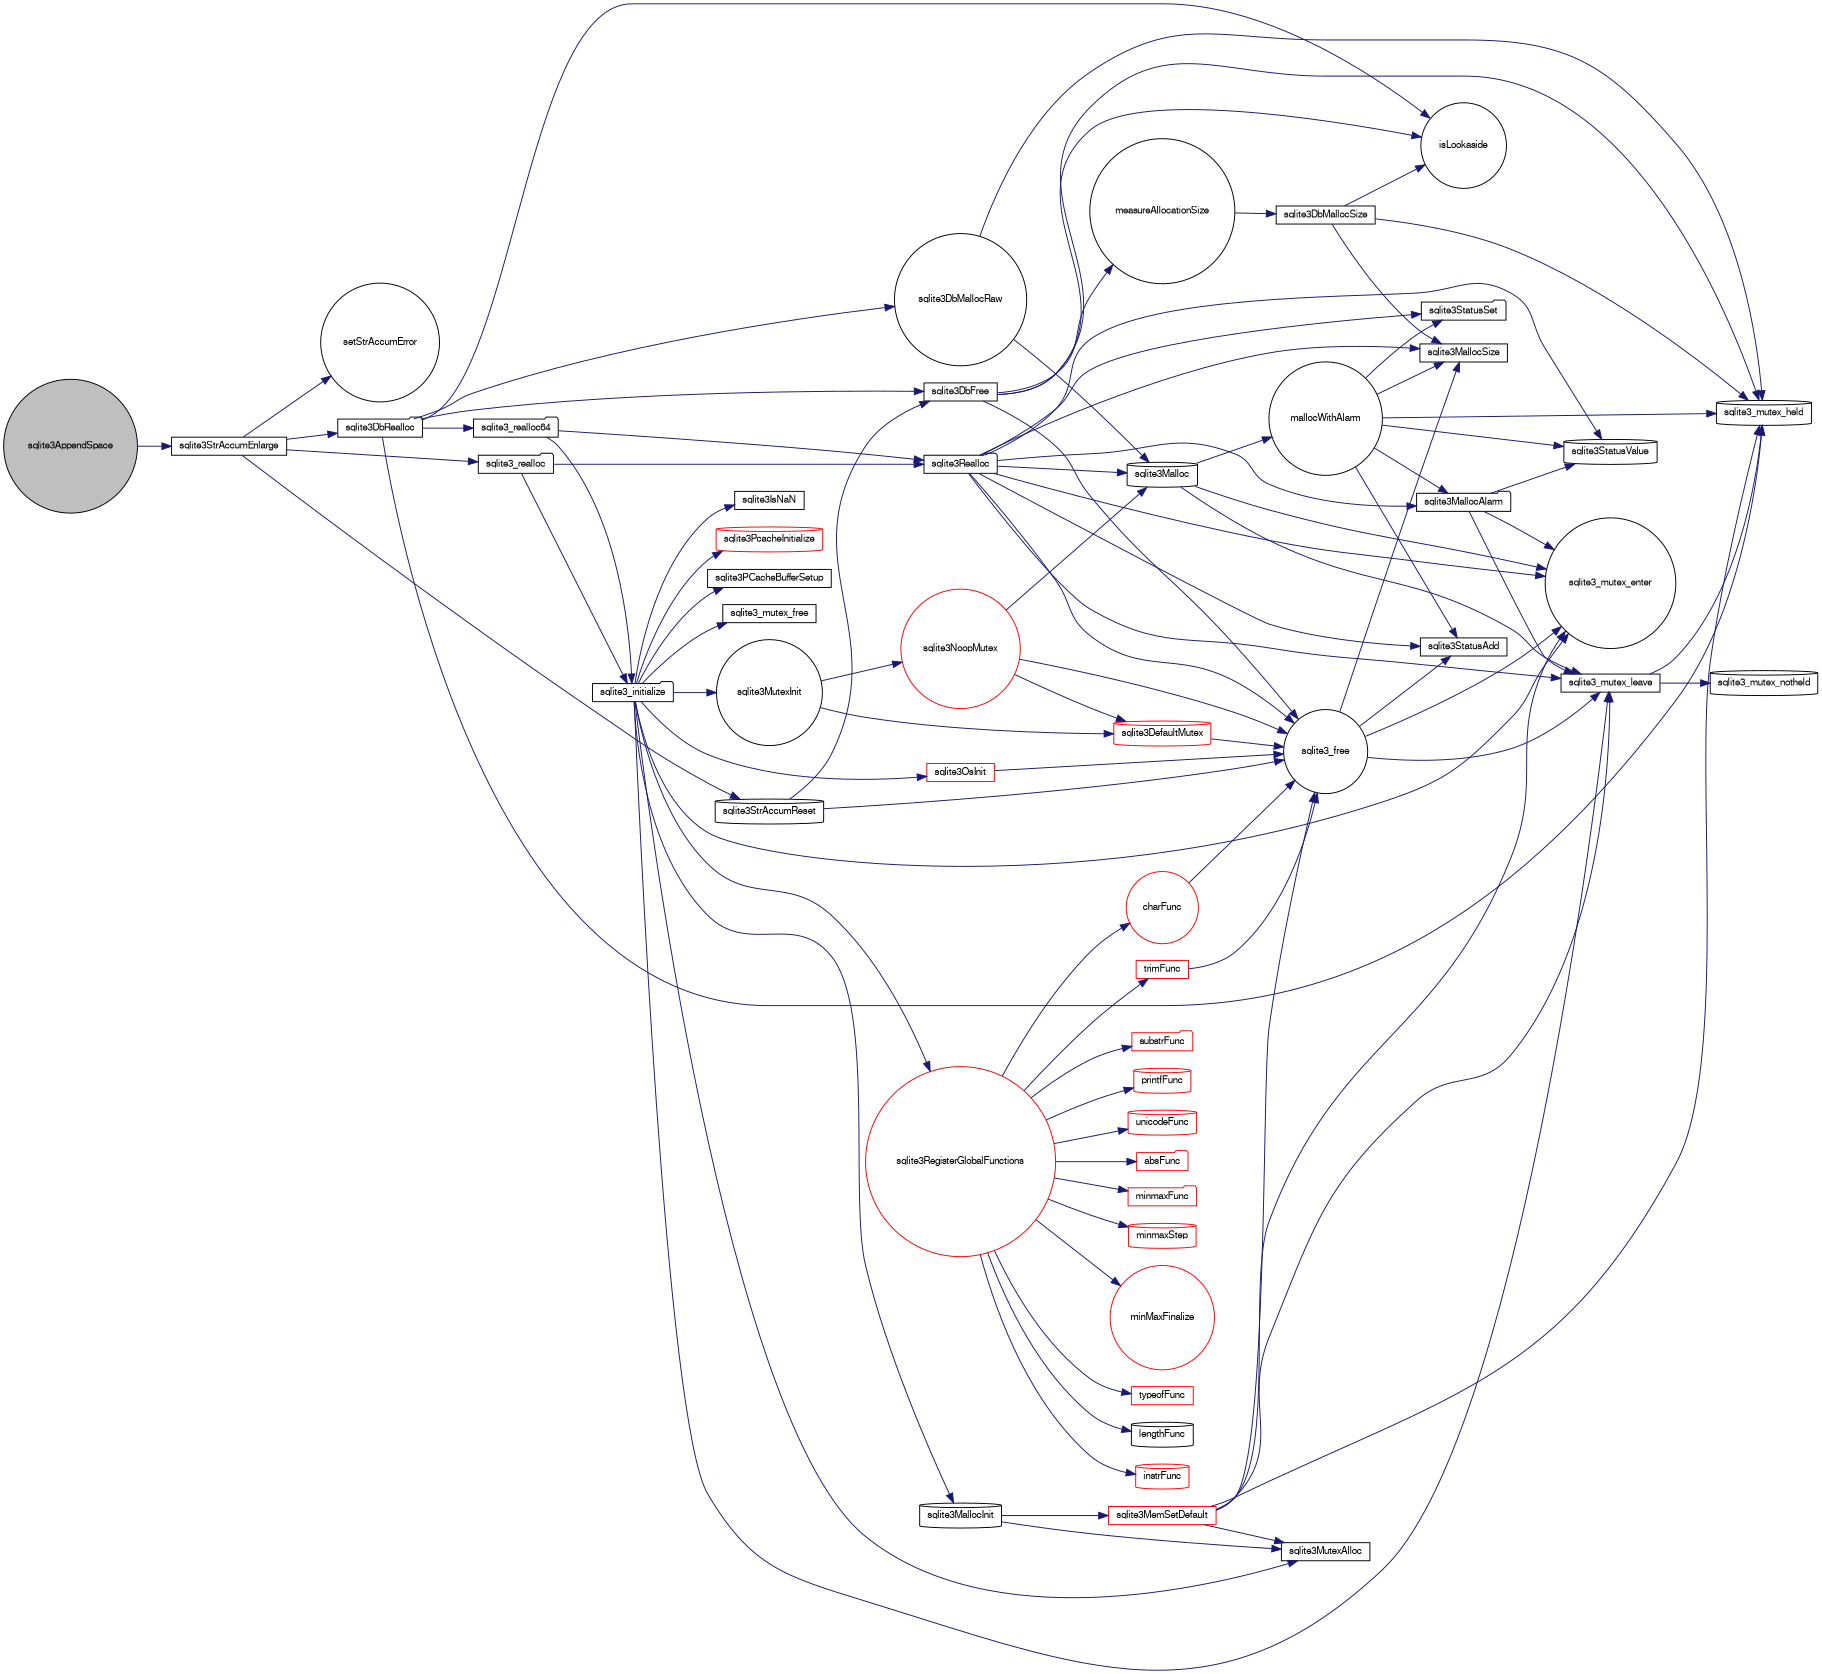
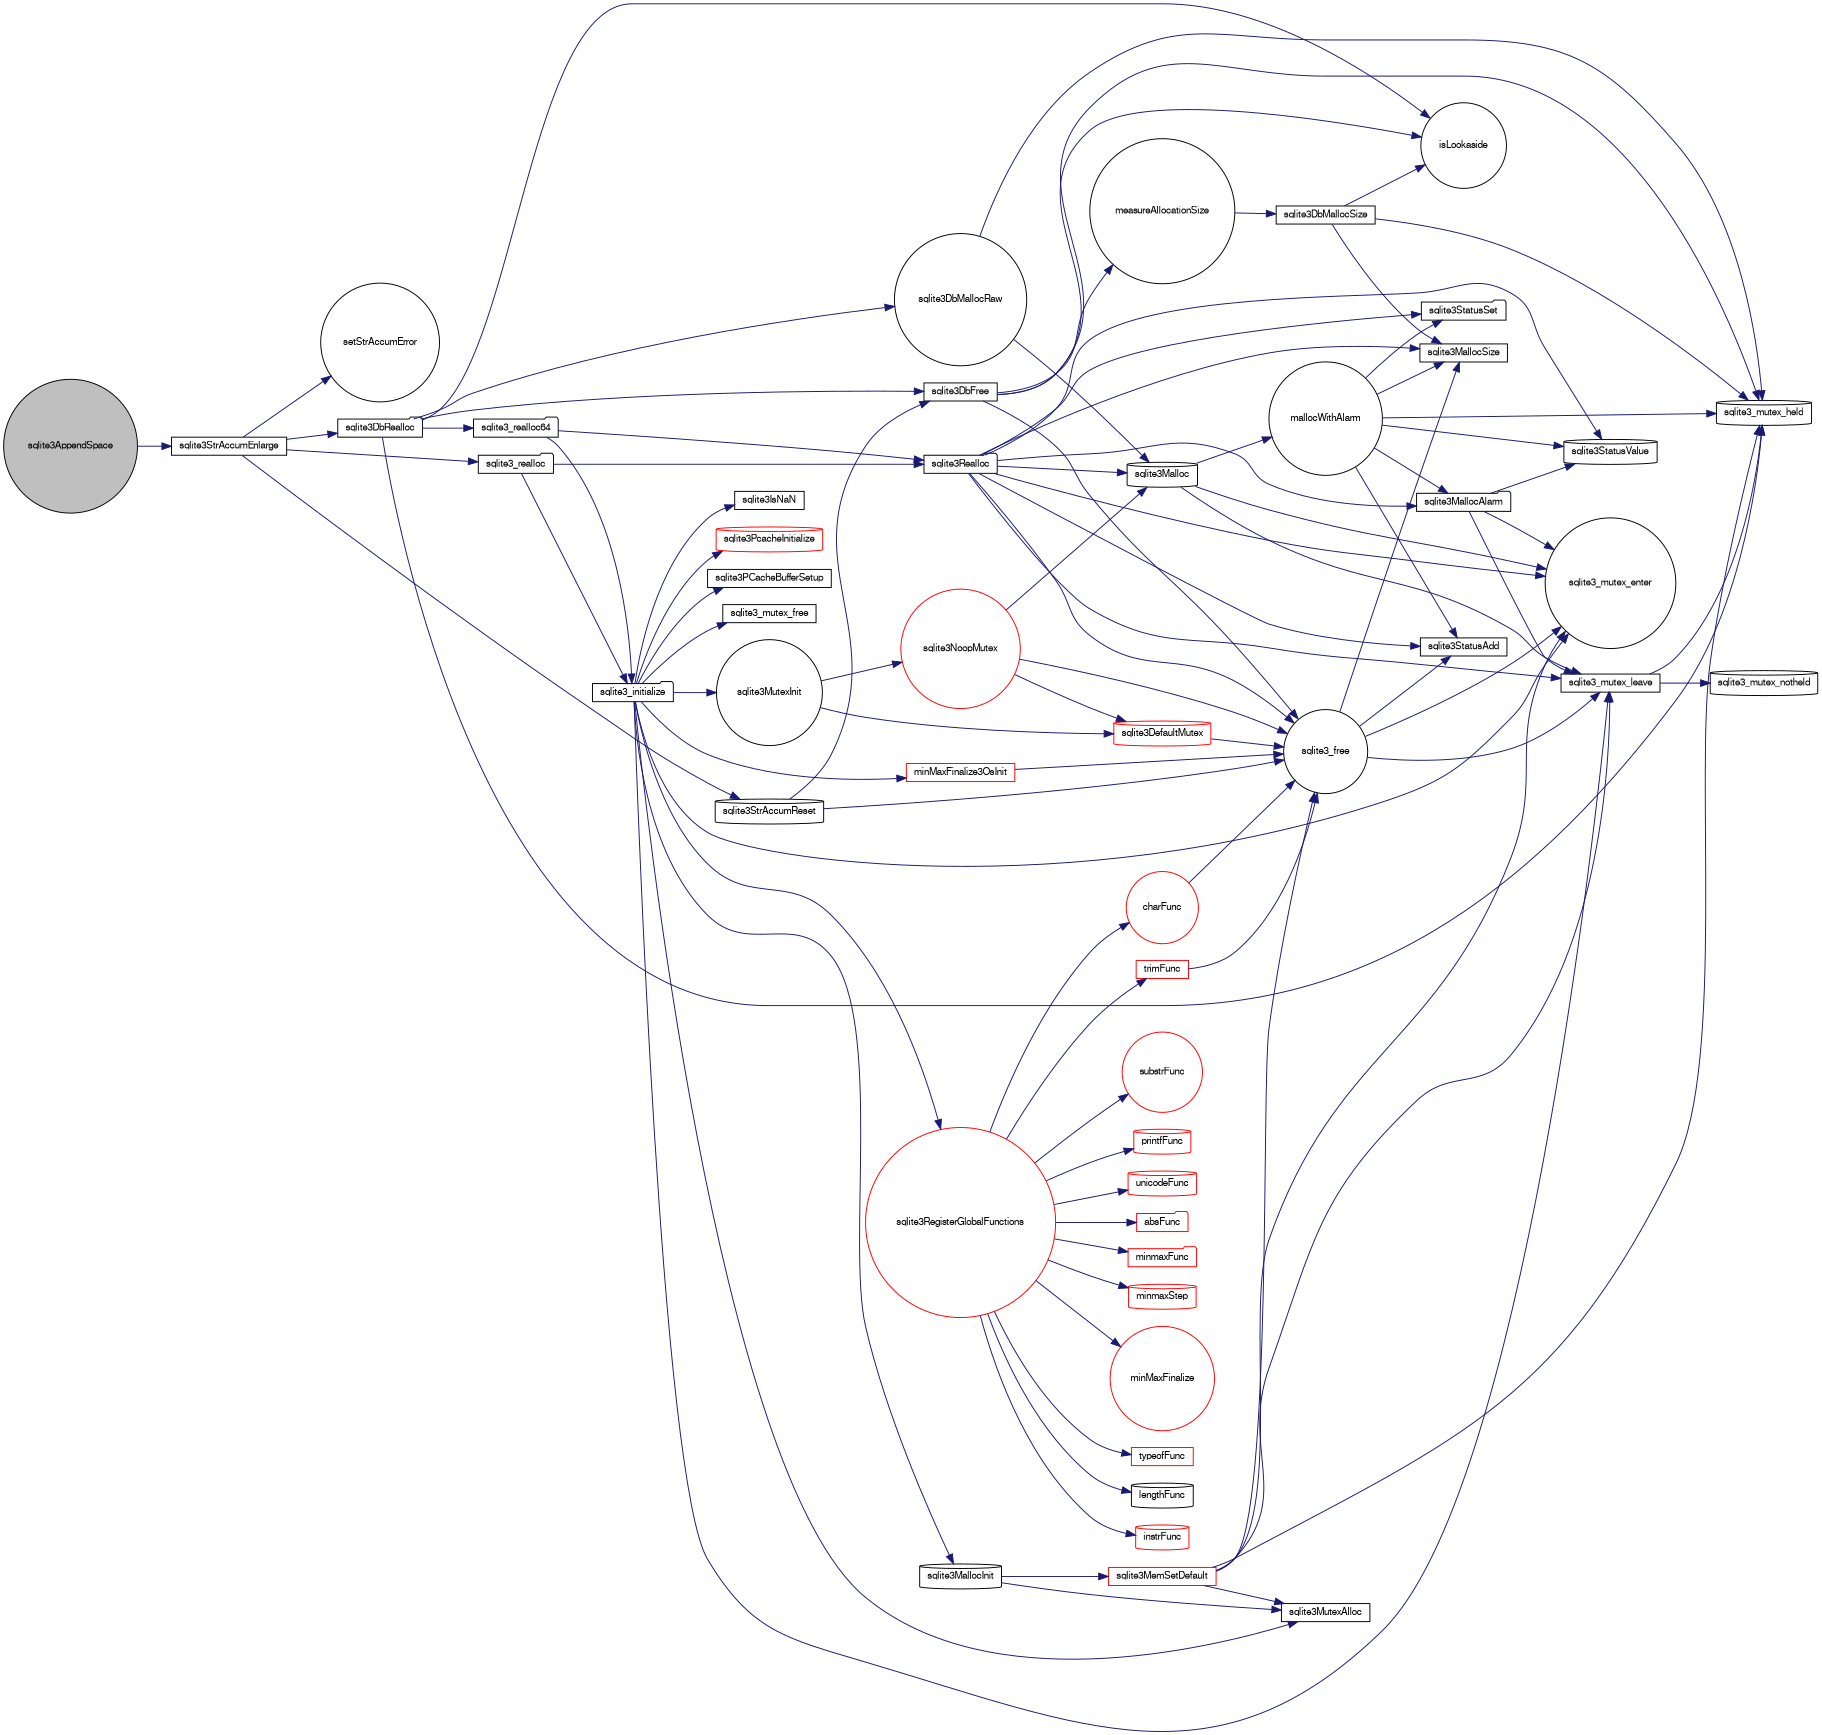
(961, 773) -> (961, 773)
(1162, 1042) -> (1162, 1072)
